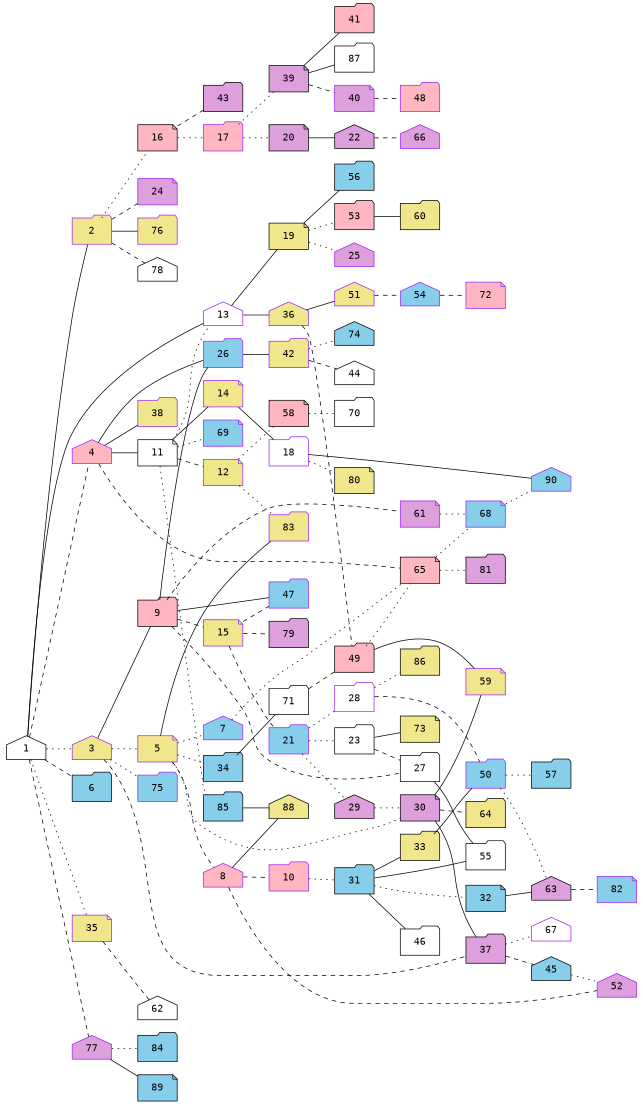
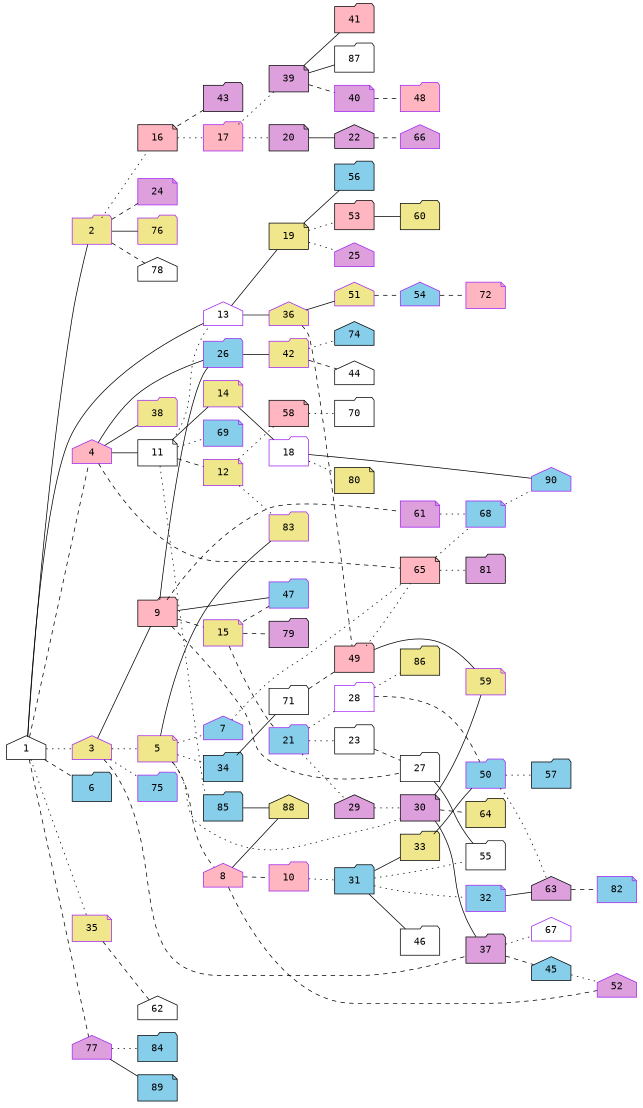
(420, 729) -> none
(420, 871) -> (420, 871)
(486, 898) -> (486, 898)
